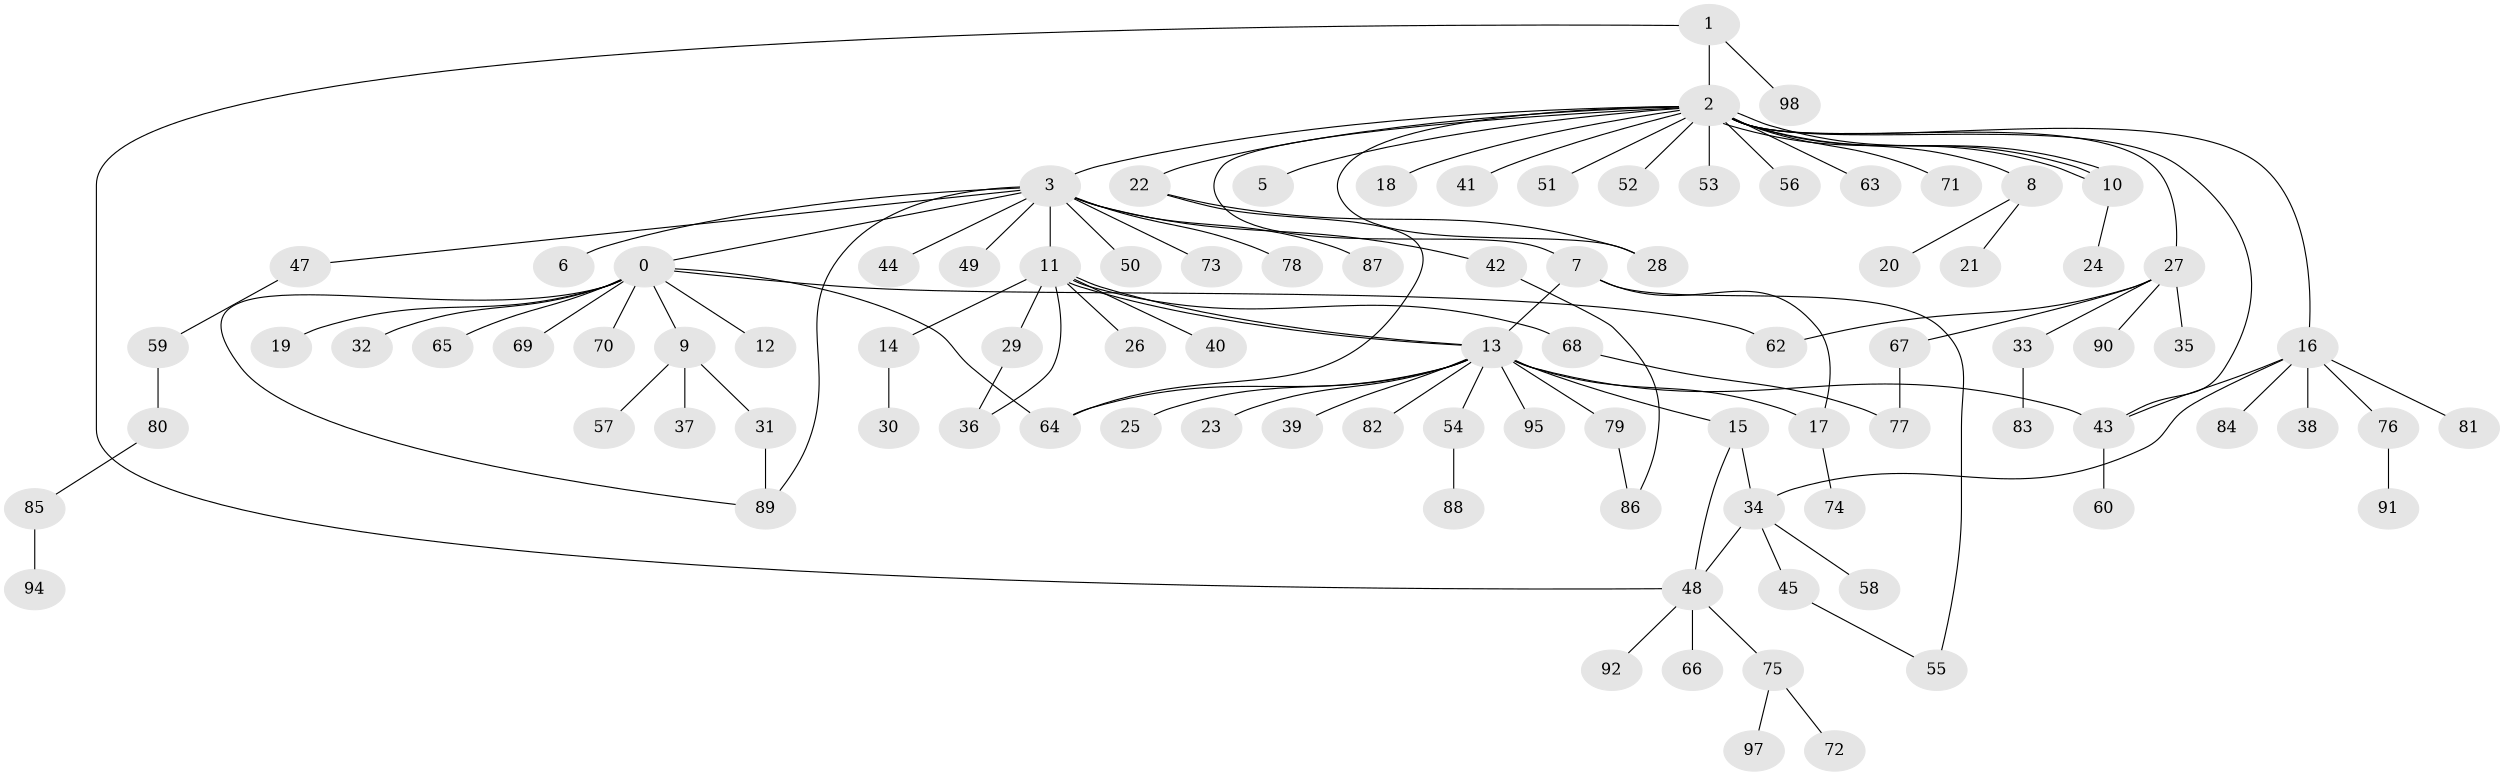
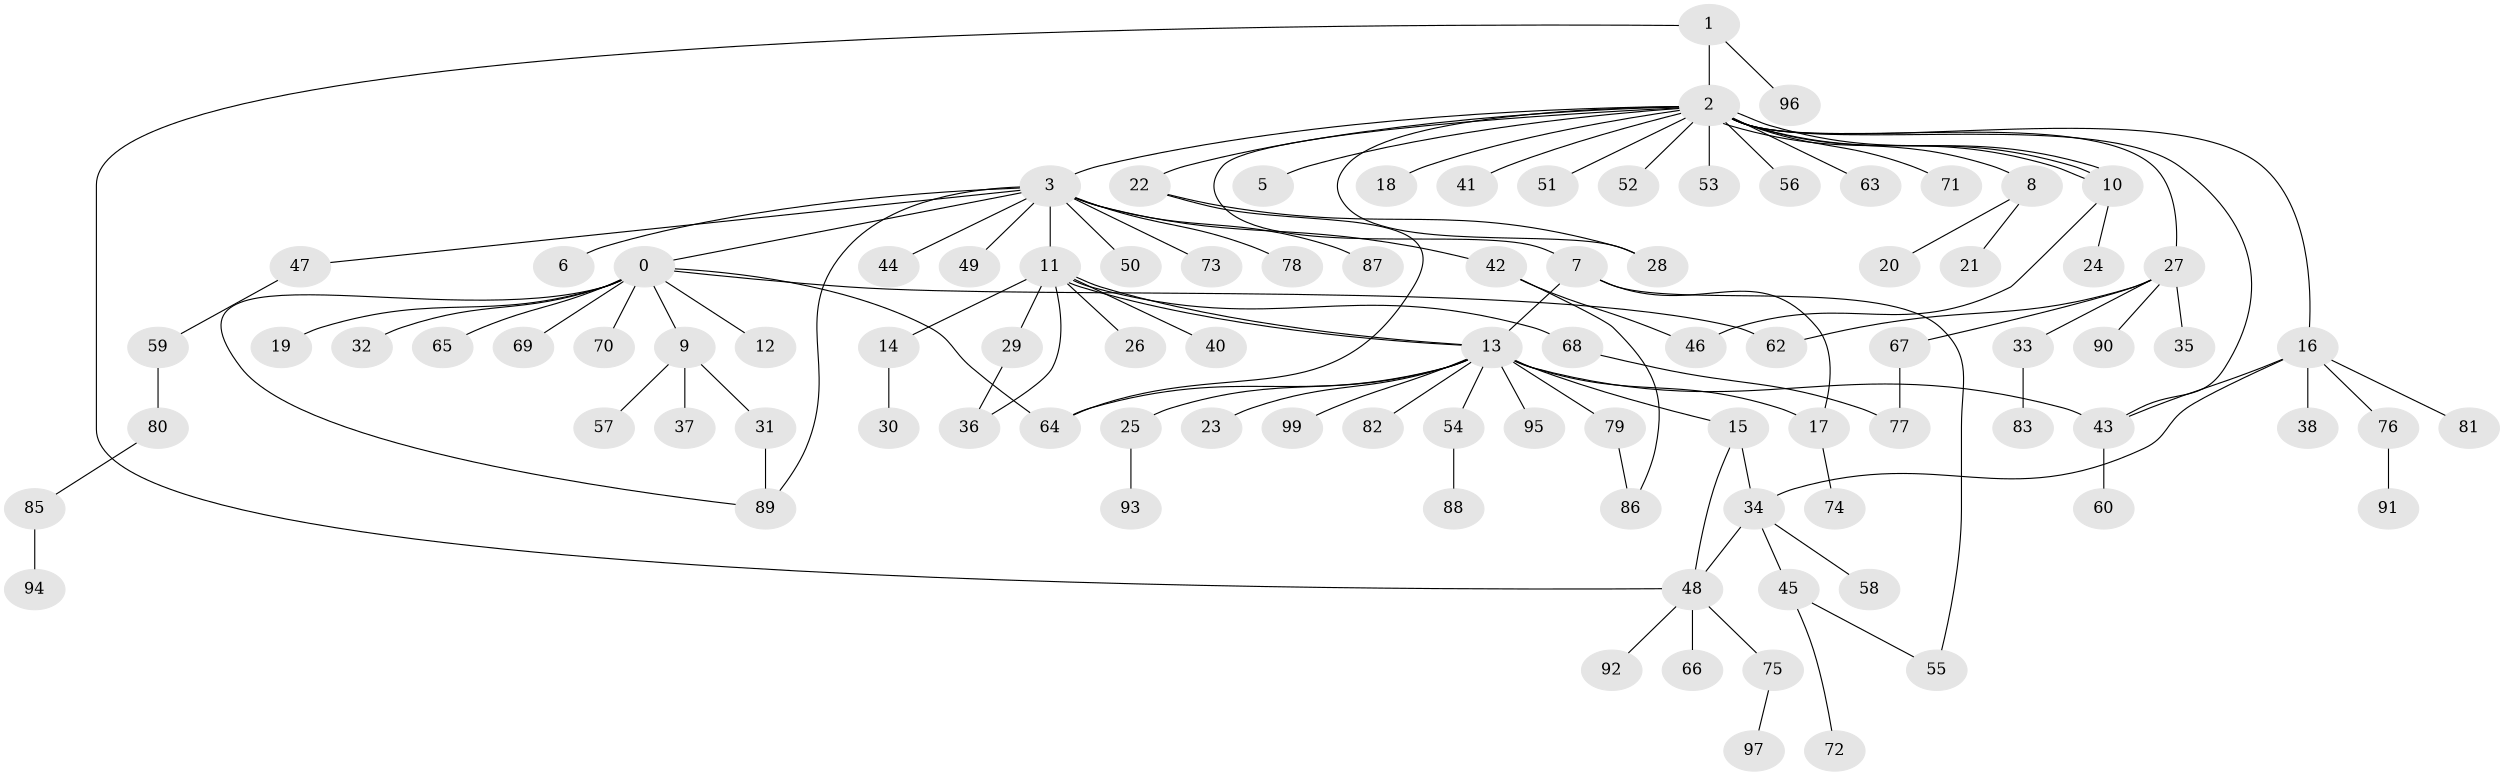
(1790, 105) -> (1790, 105)
none -> (1696, 347)
(1292, 428) -> (1292, 428)
(2227, 428) -> none
none -> (1131, 509)
(1804, 711) -> (1819, 669)
